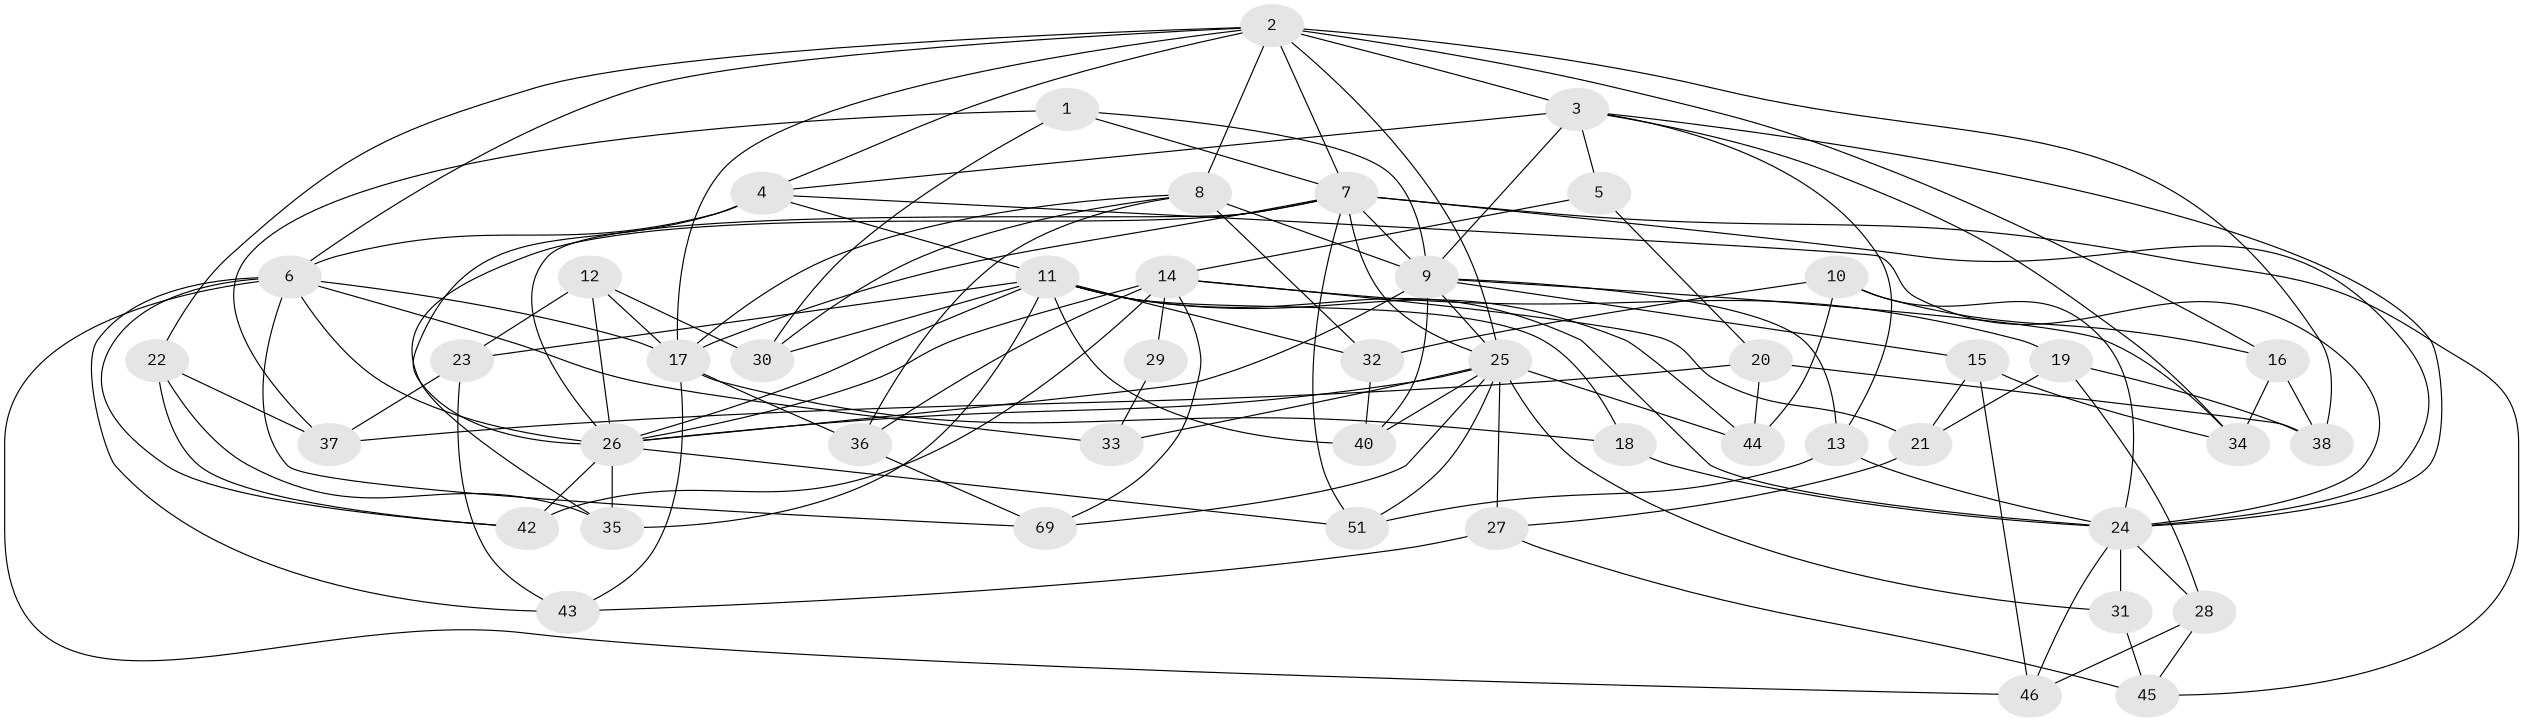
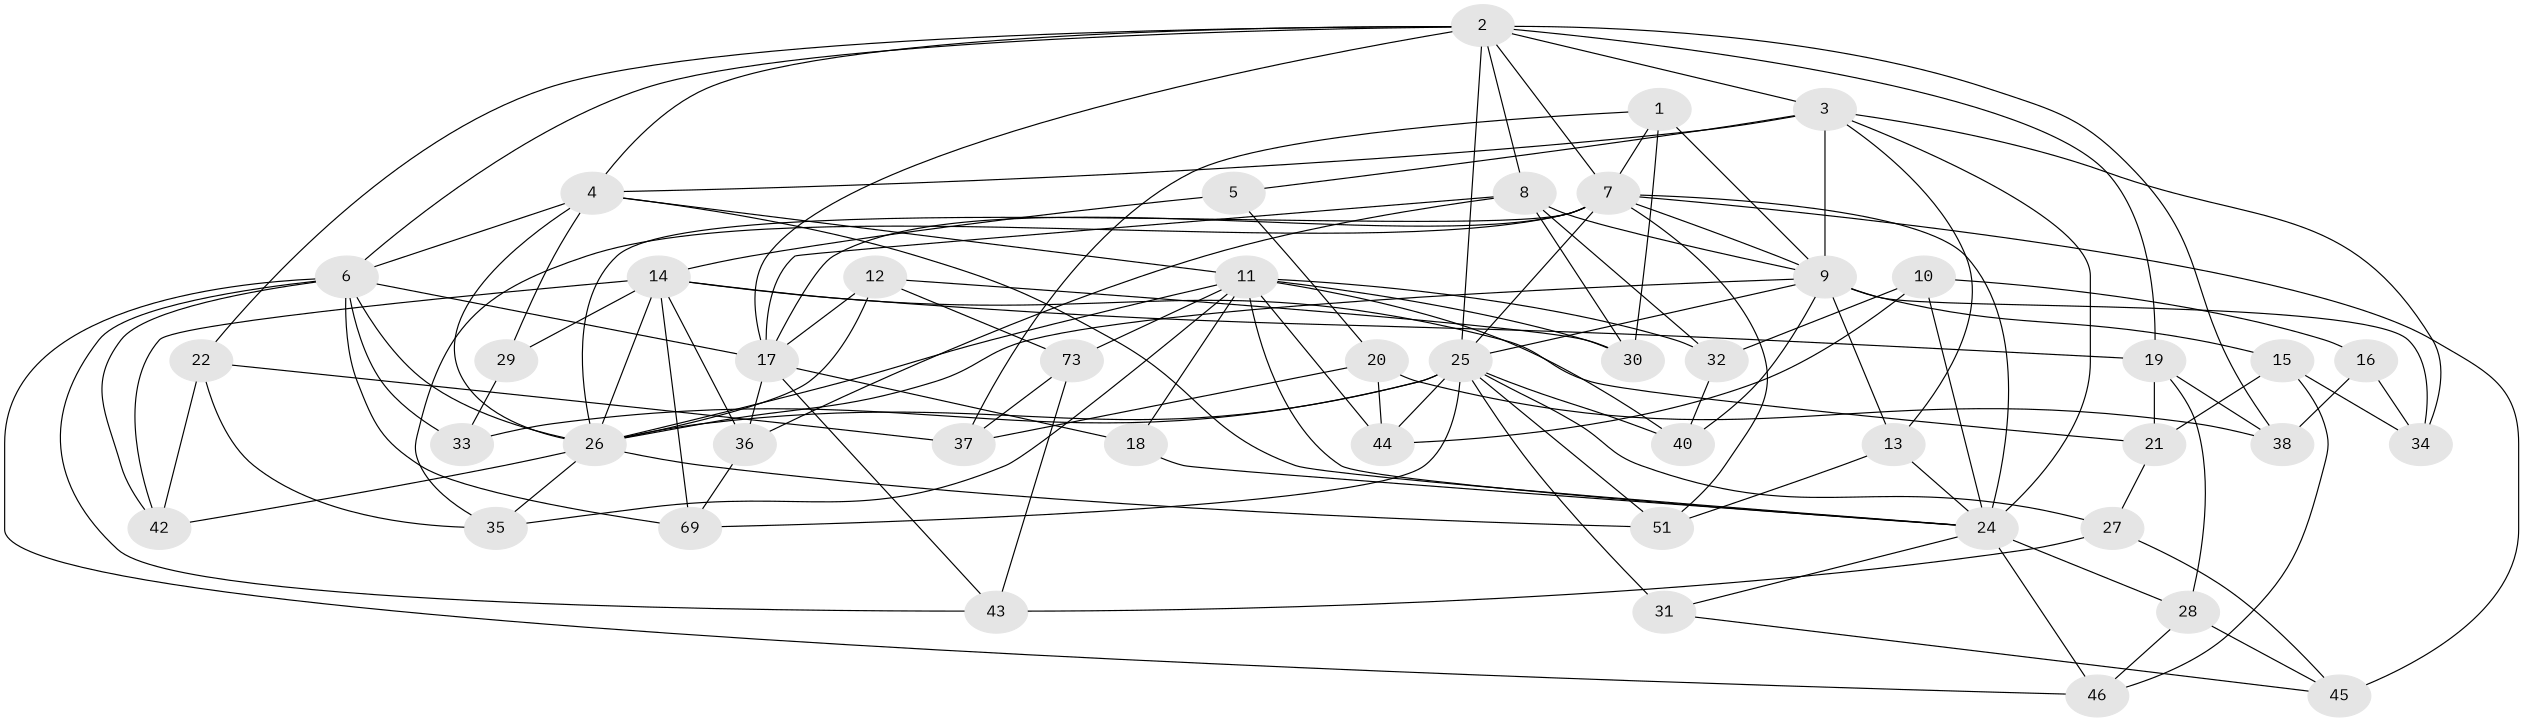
(1748, 121) -> (1906, 89)
none -> (541, 281)
(462, 361) -> (1072, 361)
